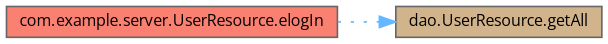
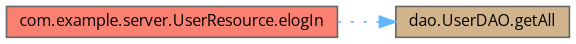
(499, 22) -> (483, 22)
